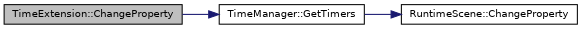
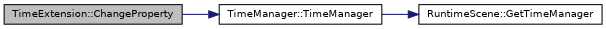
(292, 14) -> (301, 14)
(489, 14) -> (510, 14)
